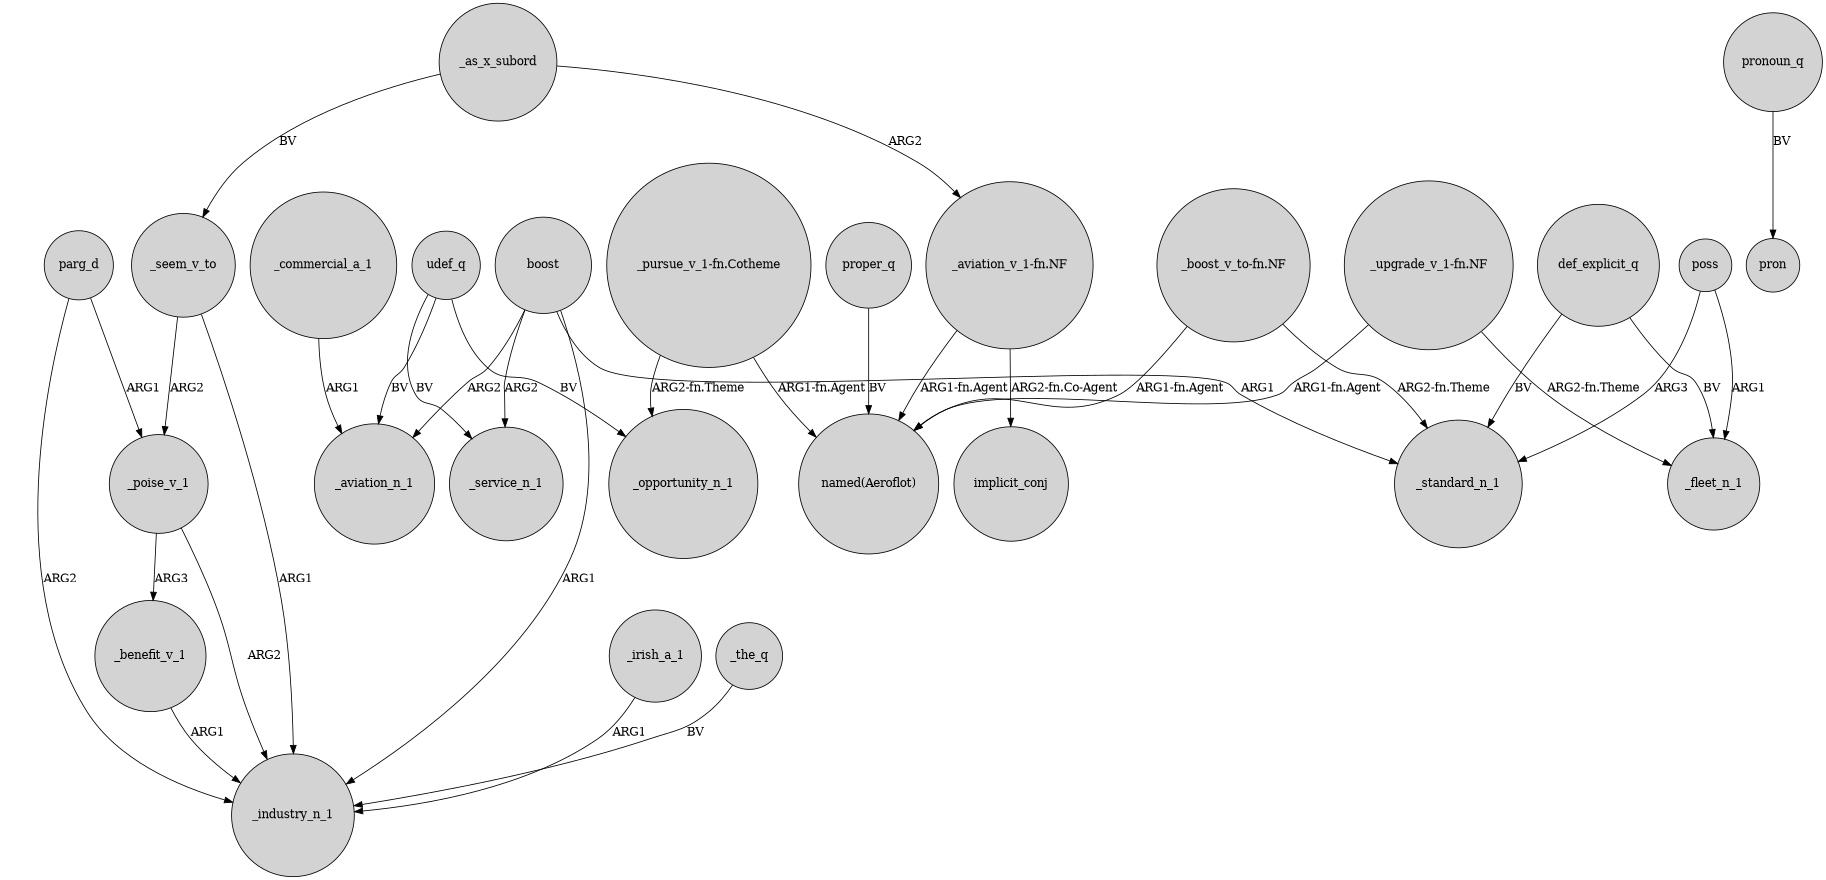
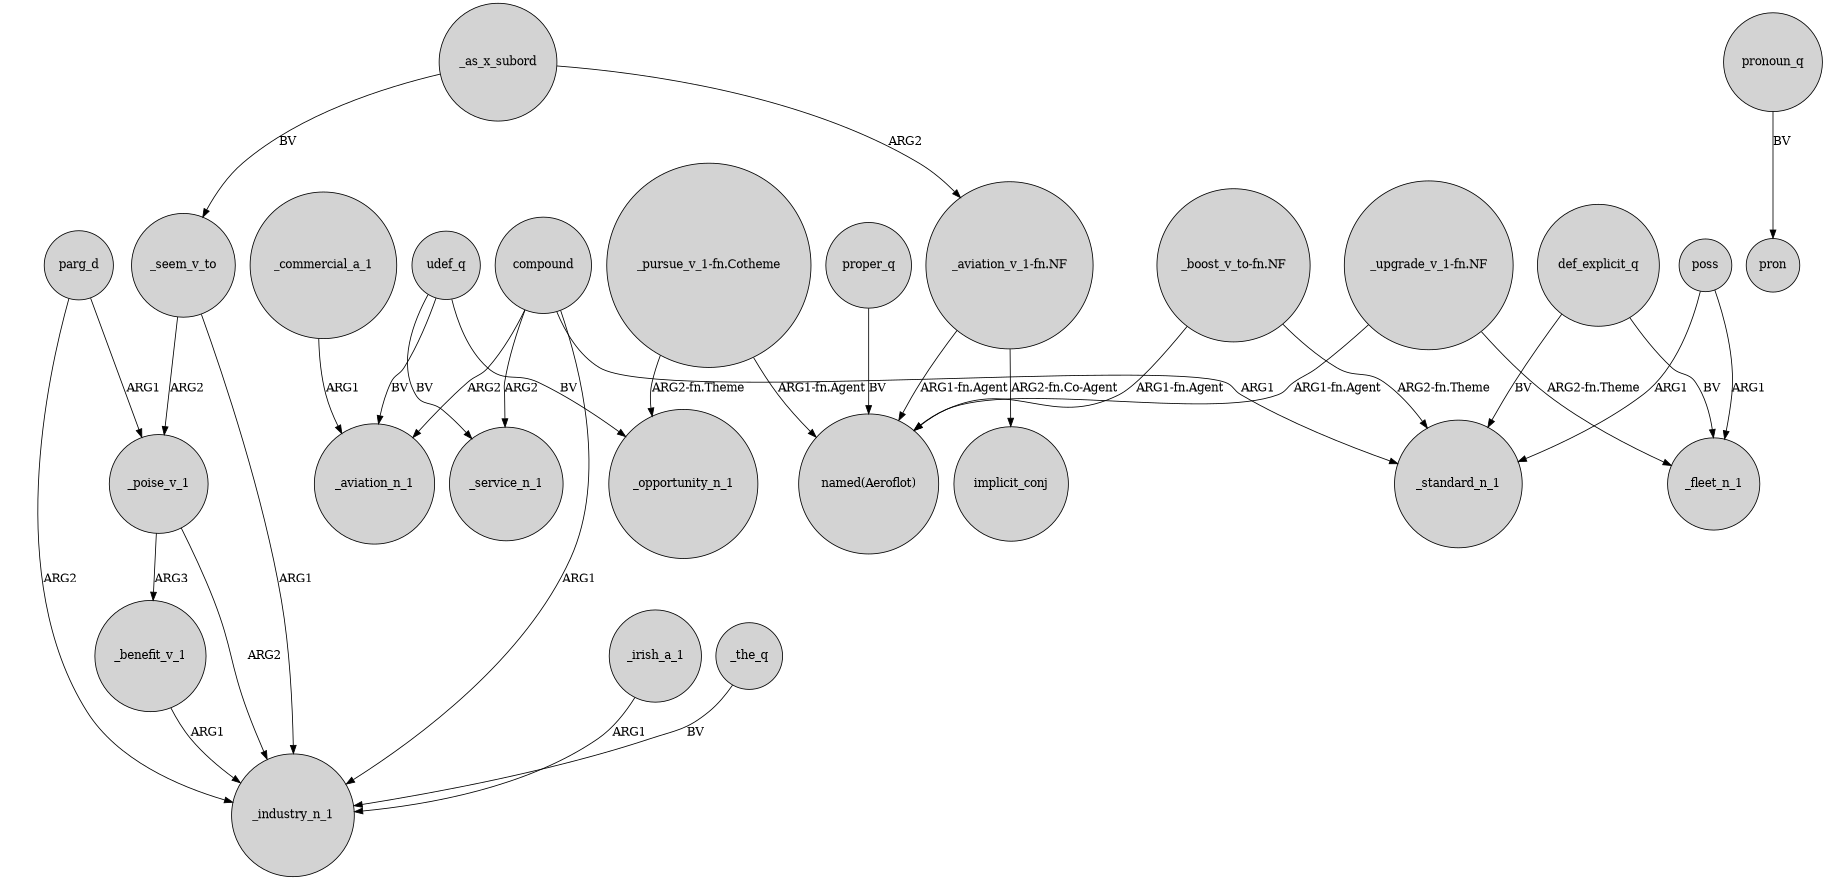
(543, 265) -> (543, 265)
(1671, 389) -> (1671, 389)
